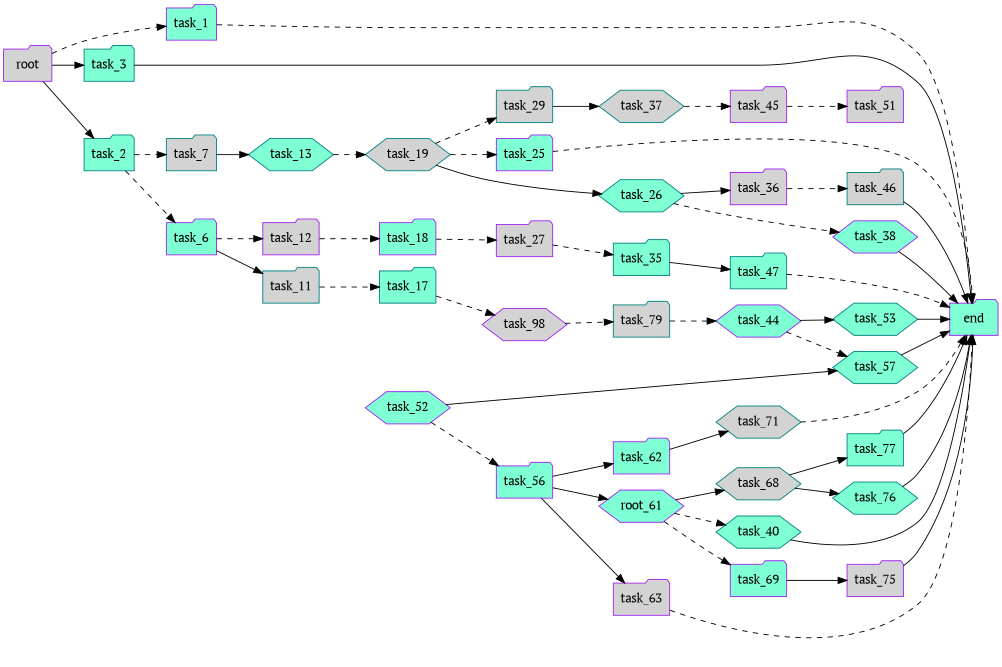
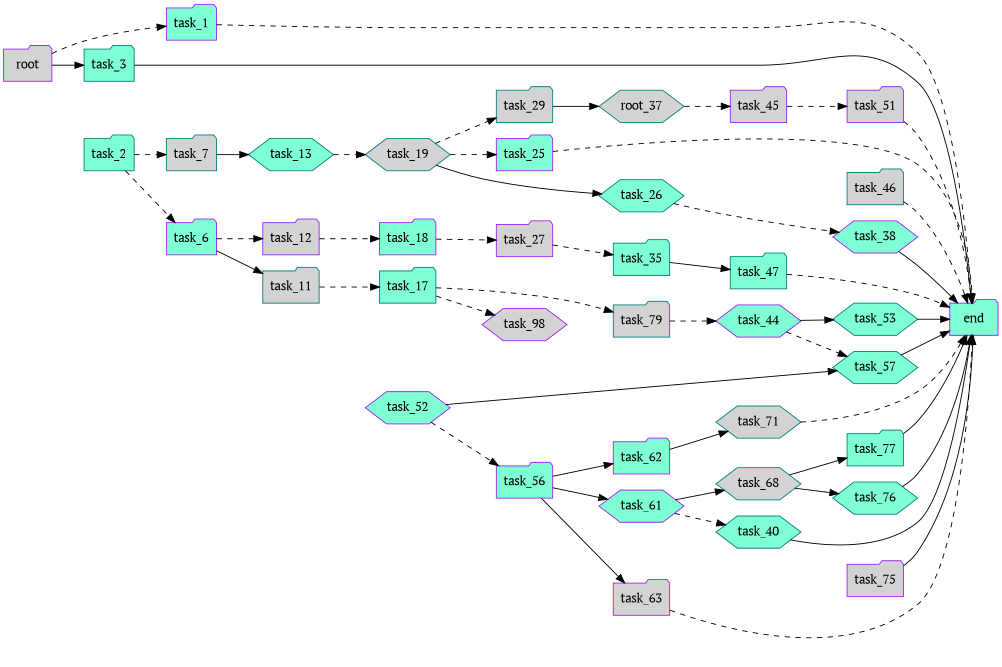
(641, 106) -> (641, 106)
(65, 107) -> none
none -> (942, 180)
(758, 189) -> none
(940, 244) -> (940, 244)
(585, 323) -> (521, 294)
(641, 506) -> (641, 506)
(758, 580) -> none
